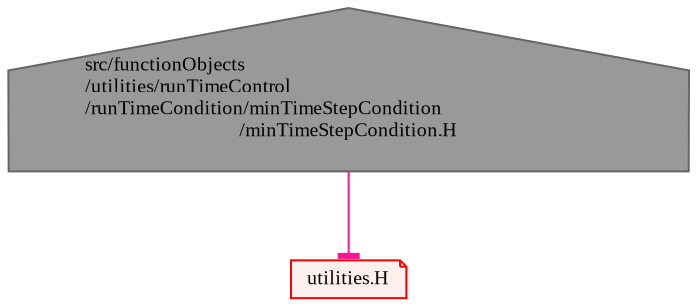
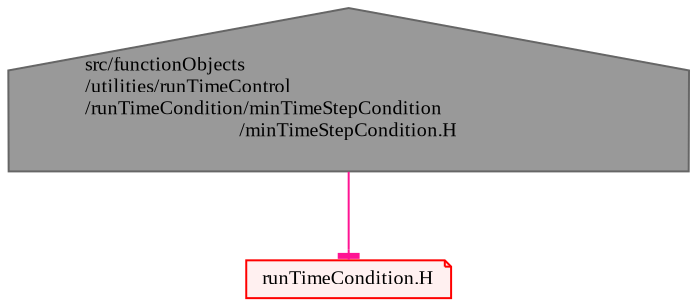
(349, 279) -> (349, 279)
